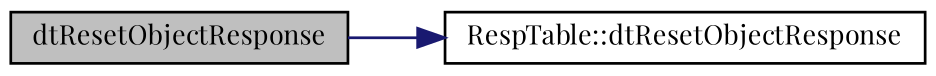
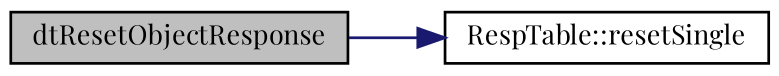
(685, 38) -> (607, 38)
